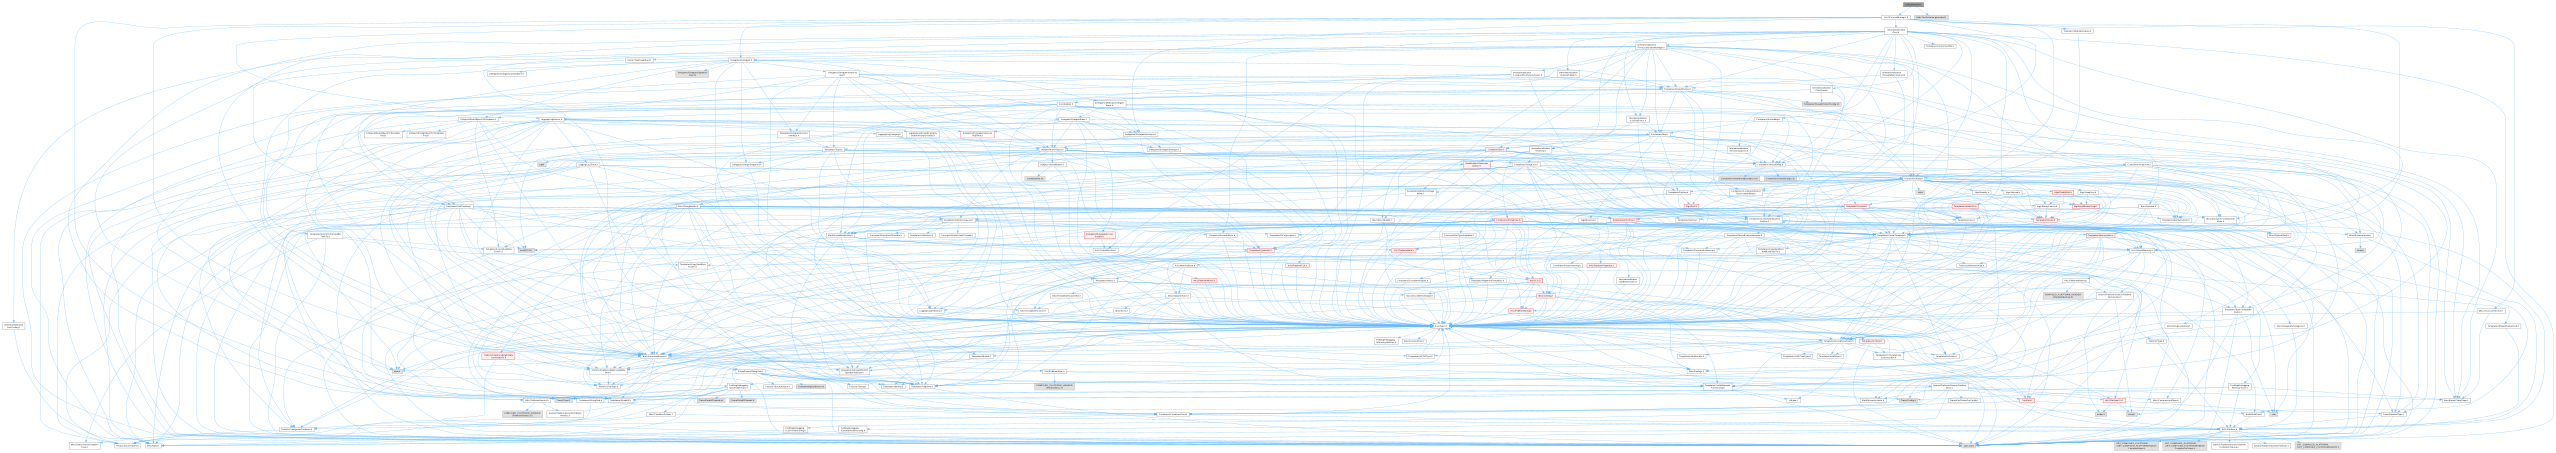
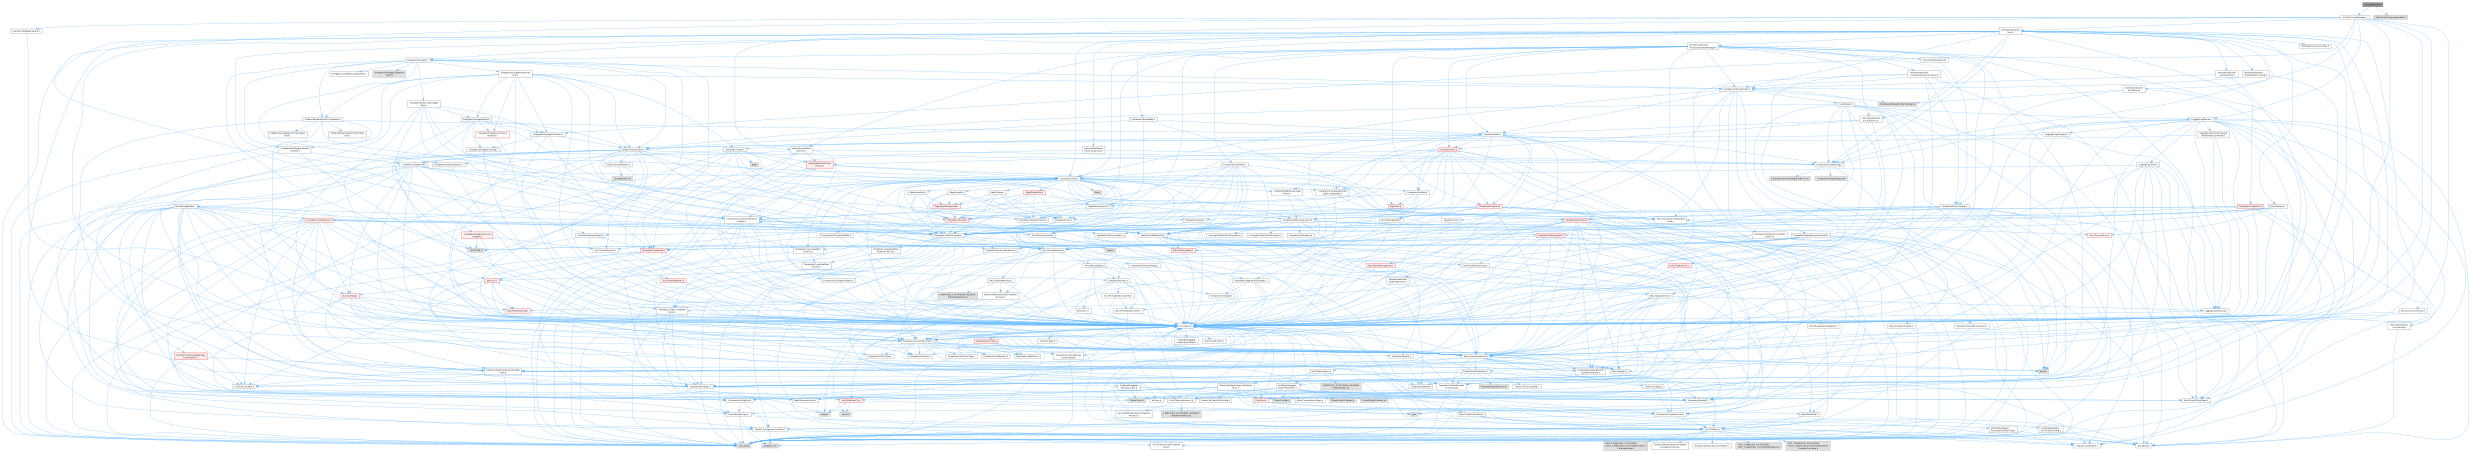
(817, 143) -> (354, 158)
(1419, 296) -> (1221, 296)
(2115, 296) -> (1001, 296)
none -> (770, 446)
